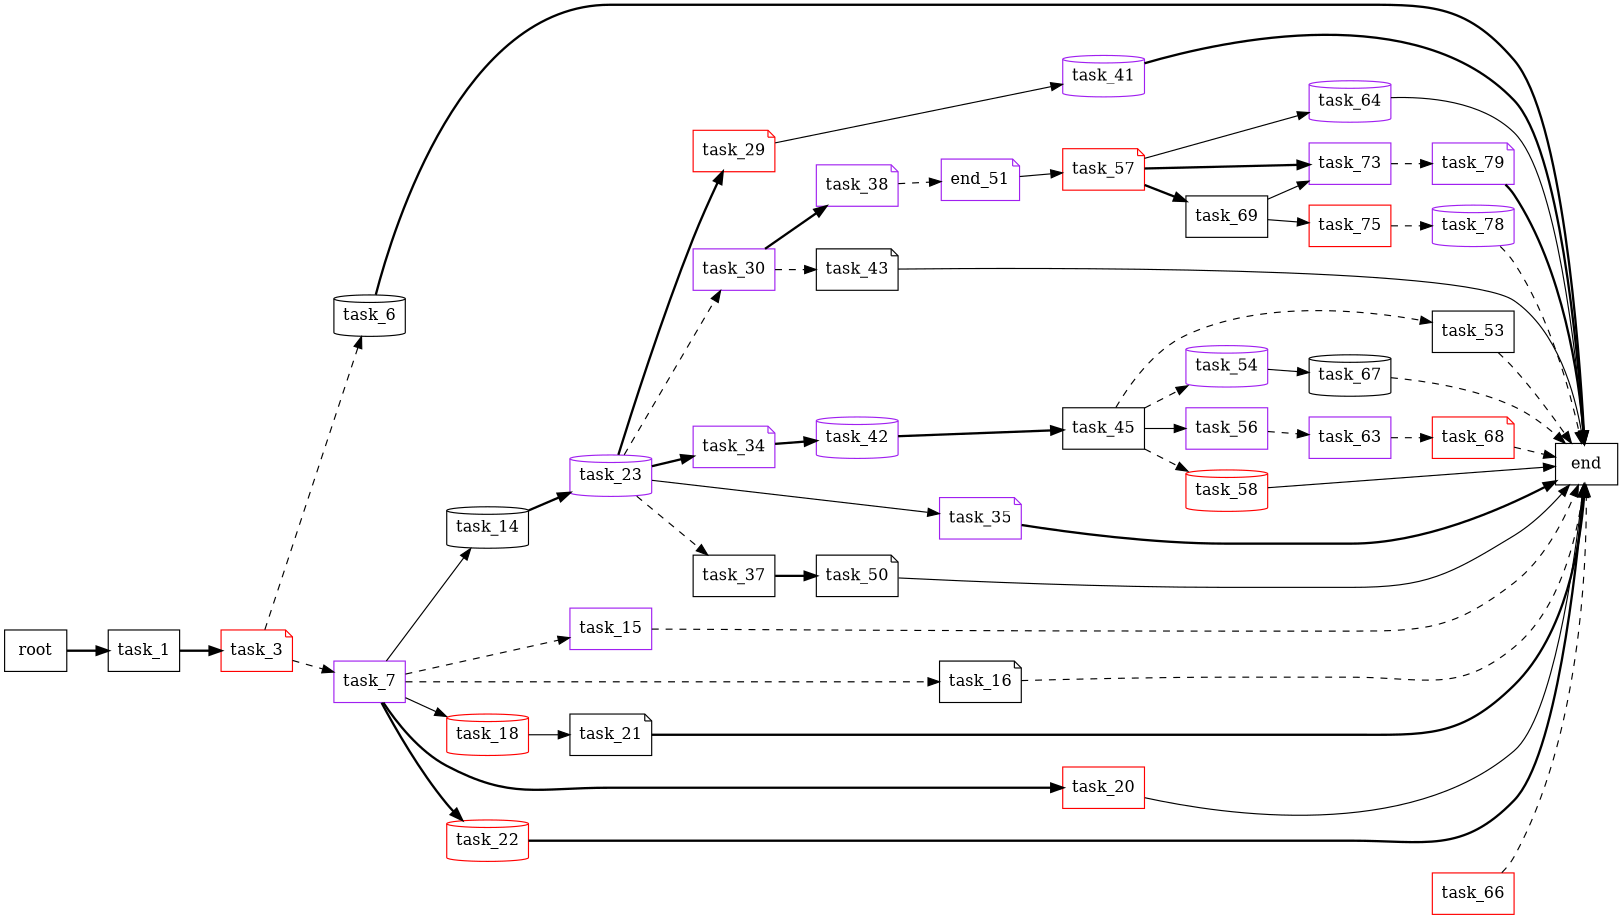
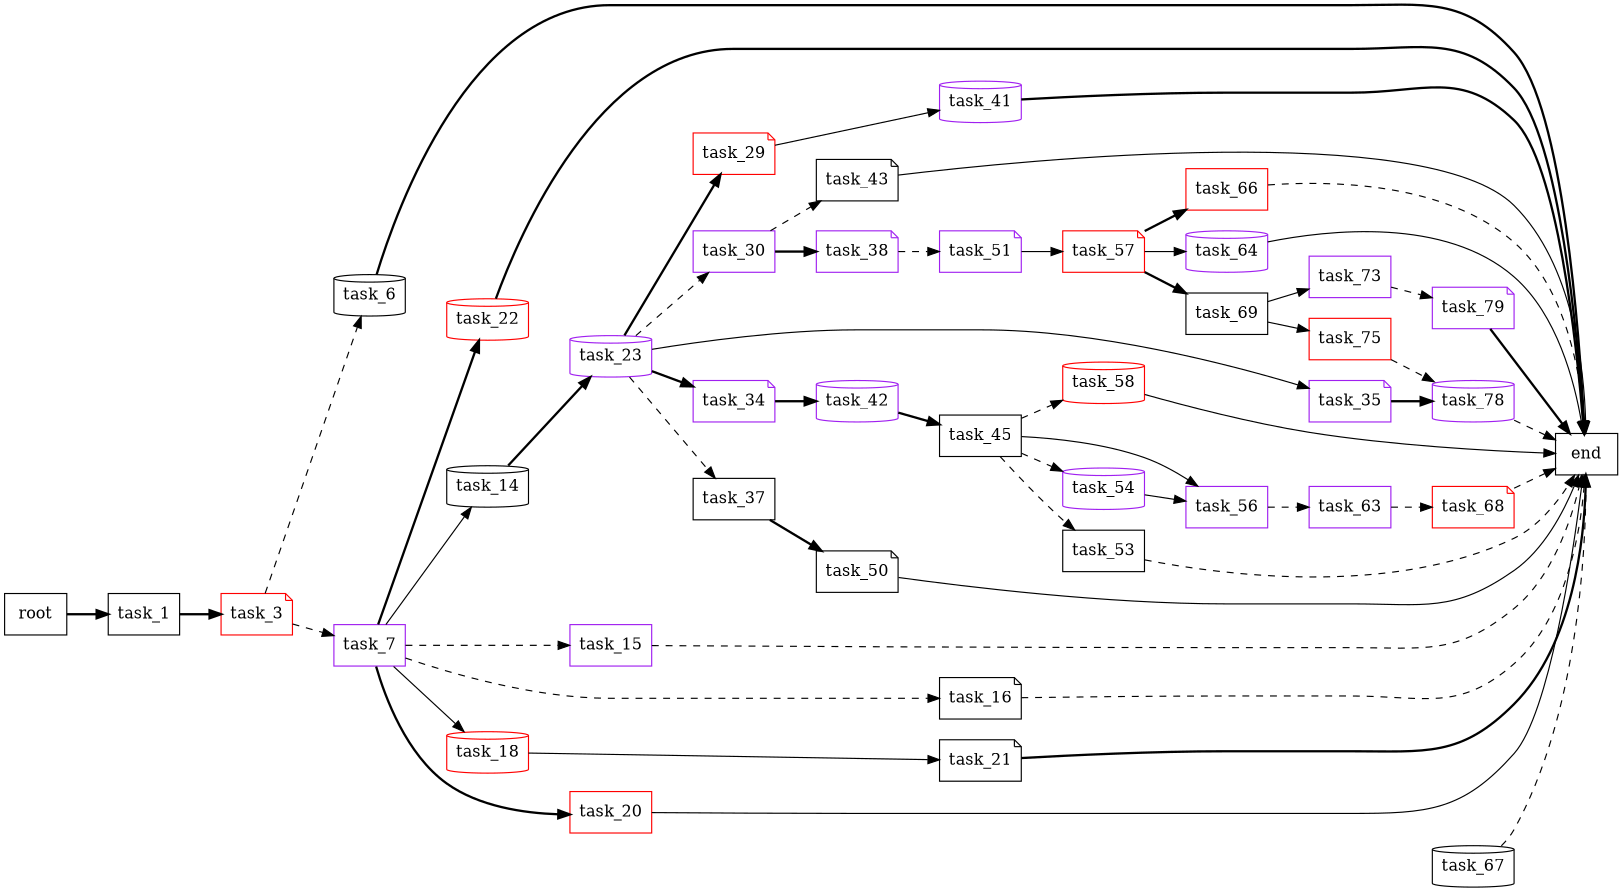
(1221, 167) -> (1160, 223)
(980, 180) -> (980, 252)
(1283, 370) -> (1159, 497)
(1288, 544) -> (1406, 401)
